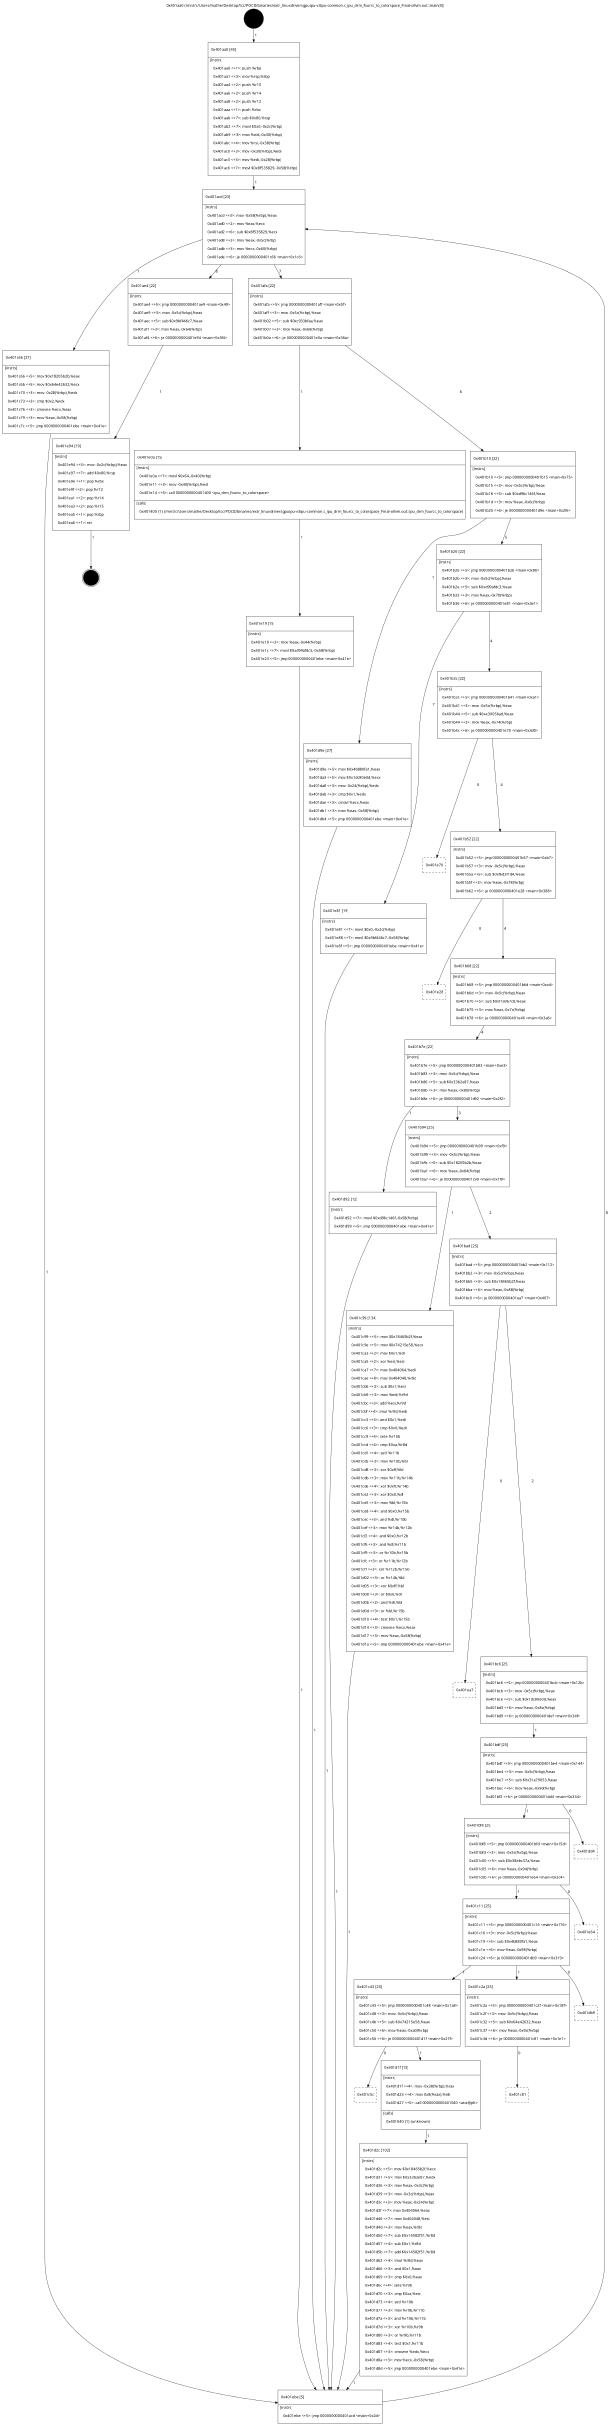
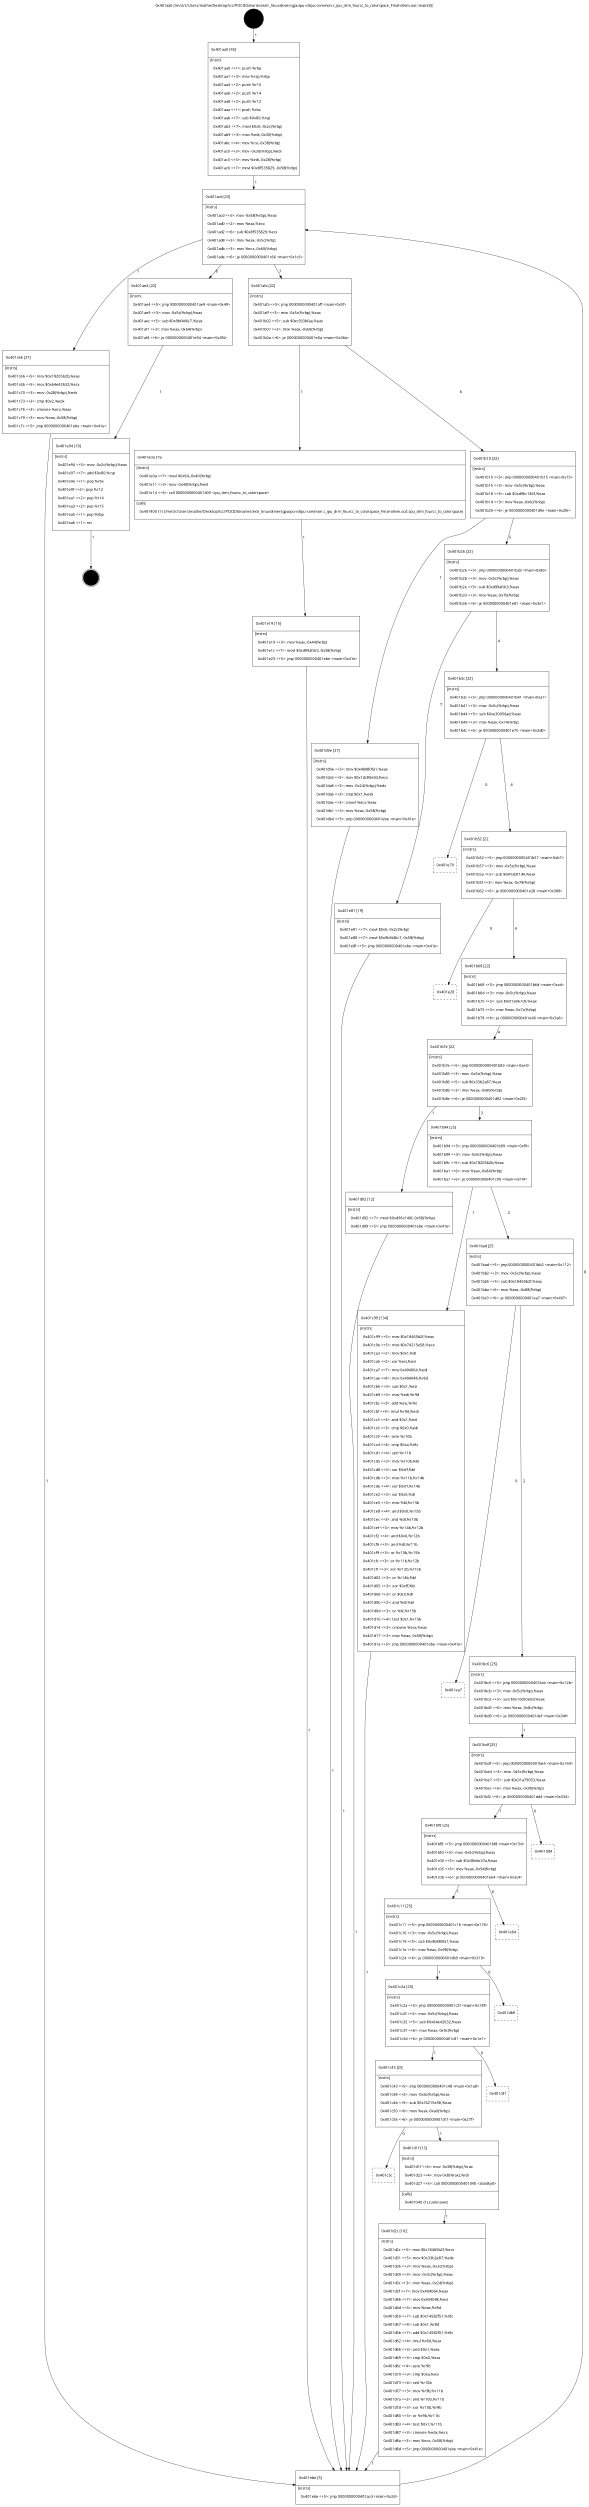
(463, 1972) -> (433, 2052)
